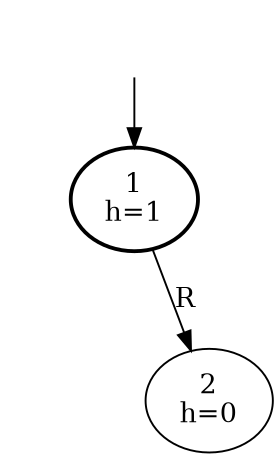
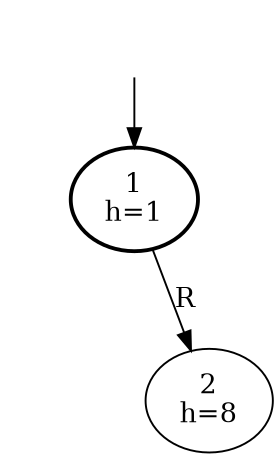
(209, 401) -> (209, 401)
